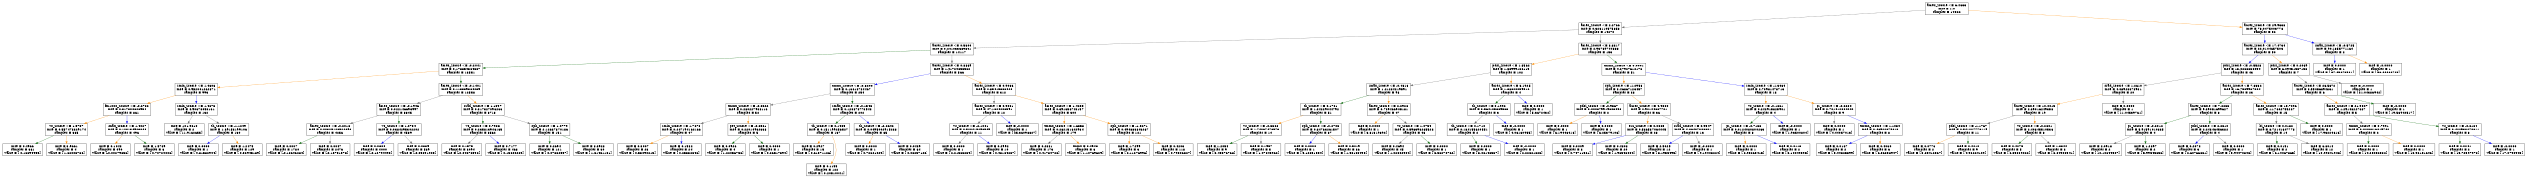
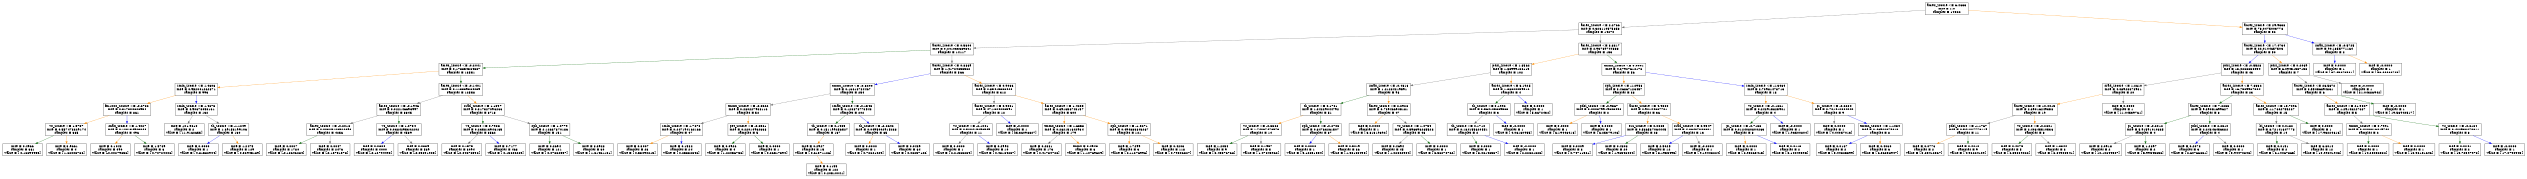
(1624, 69) -> (1624, 69)
(1670, 119) -> (1670, 119)
(836, 149) -> (819, 159)
